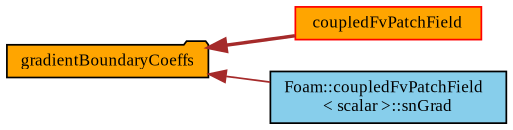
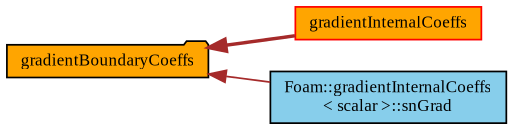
(388, 23) -> (388, 23)
(388, 97) -> (388, 97)
